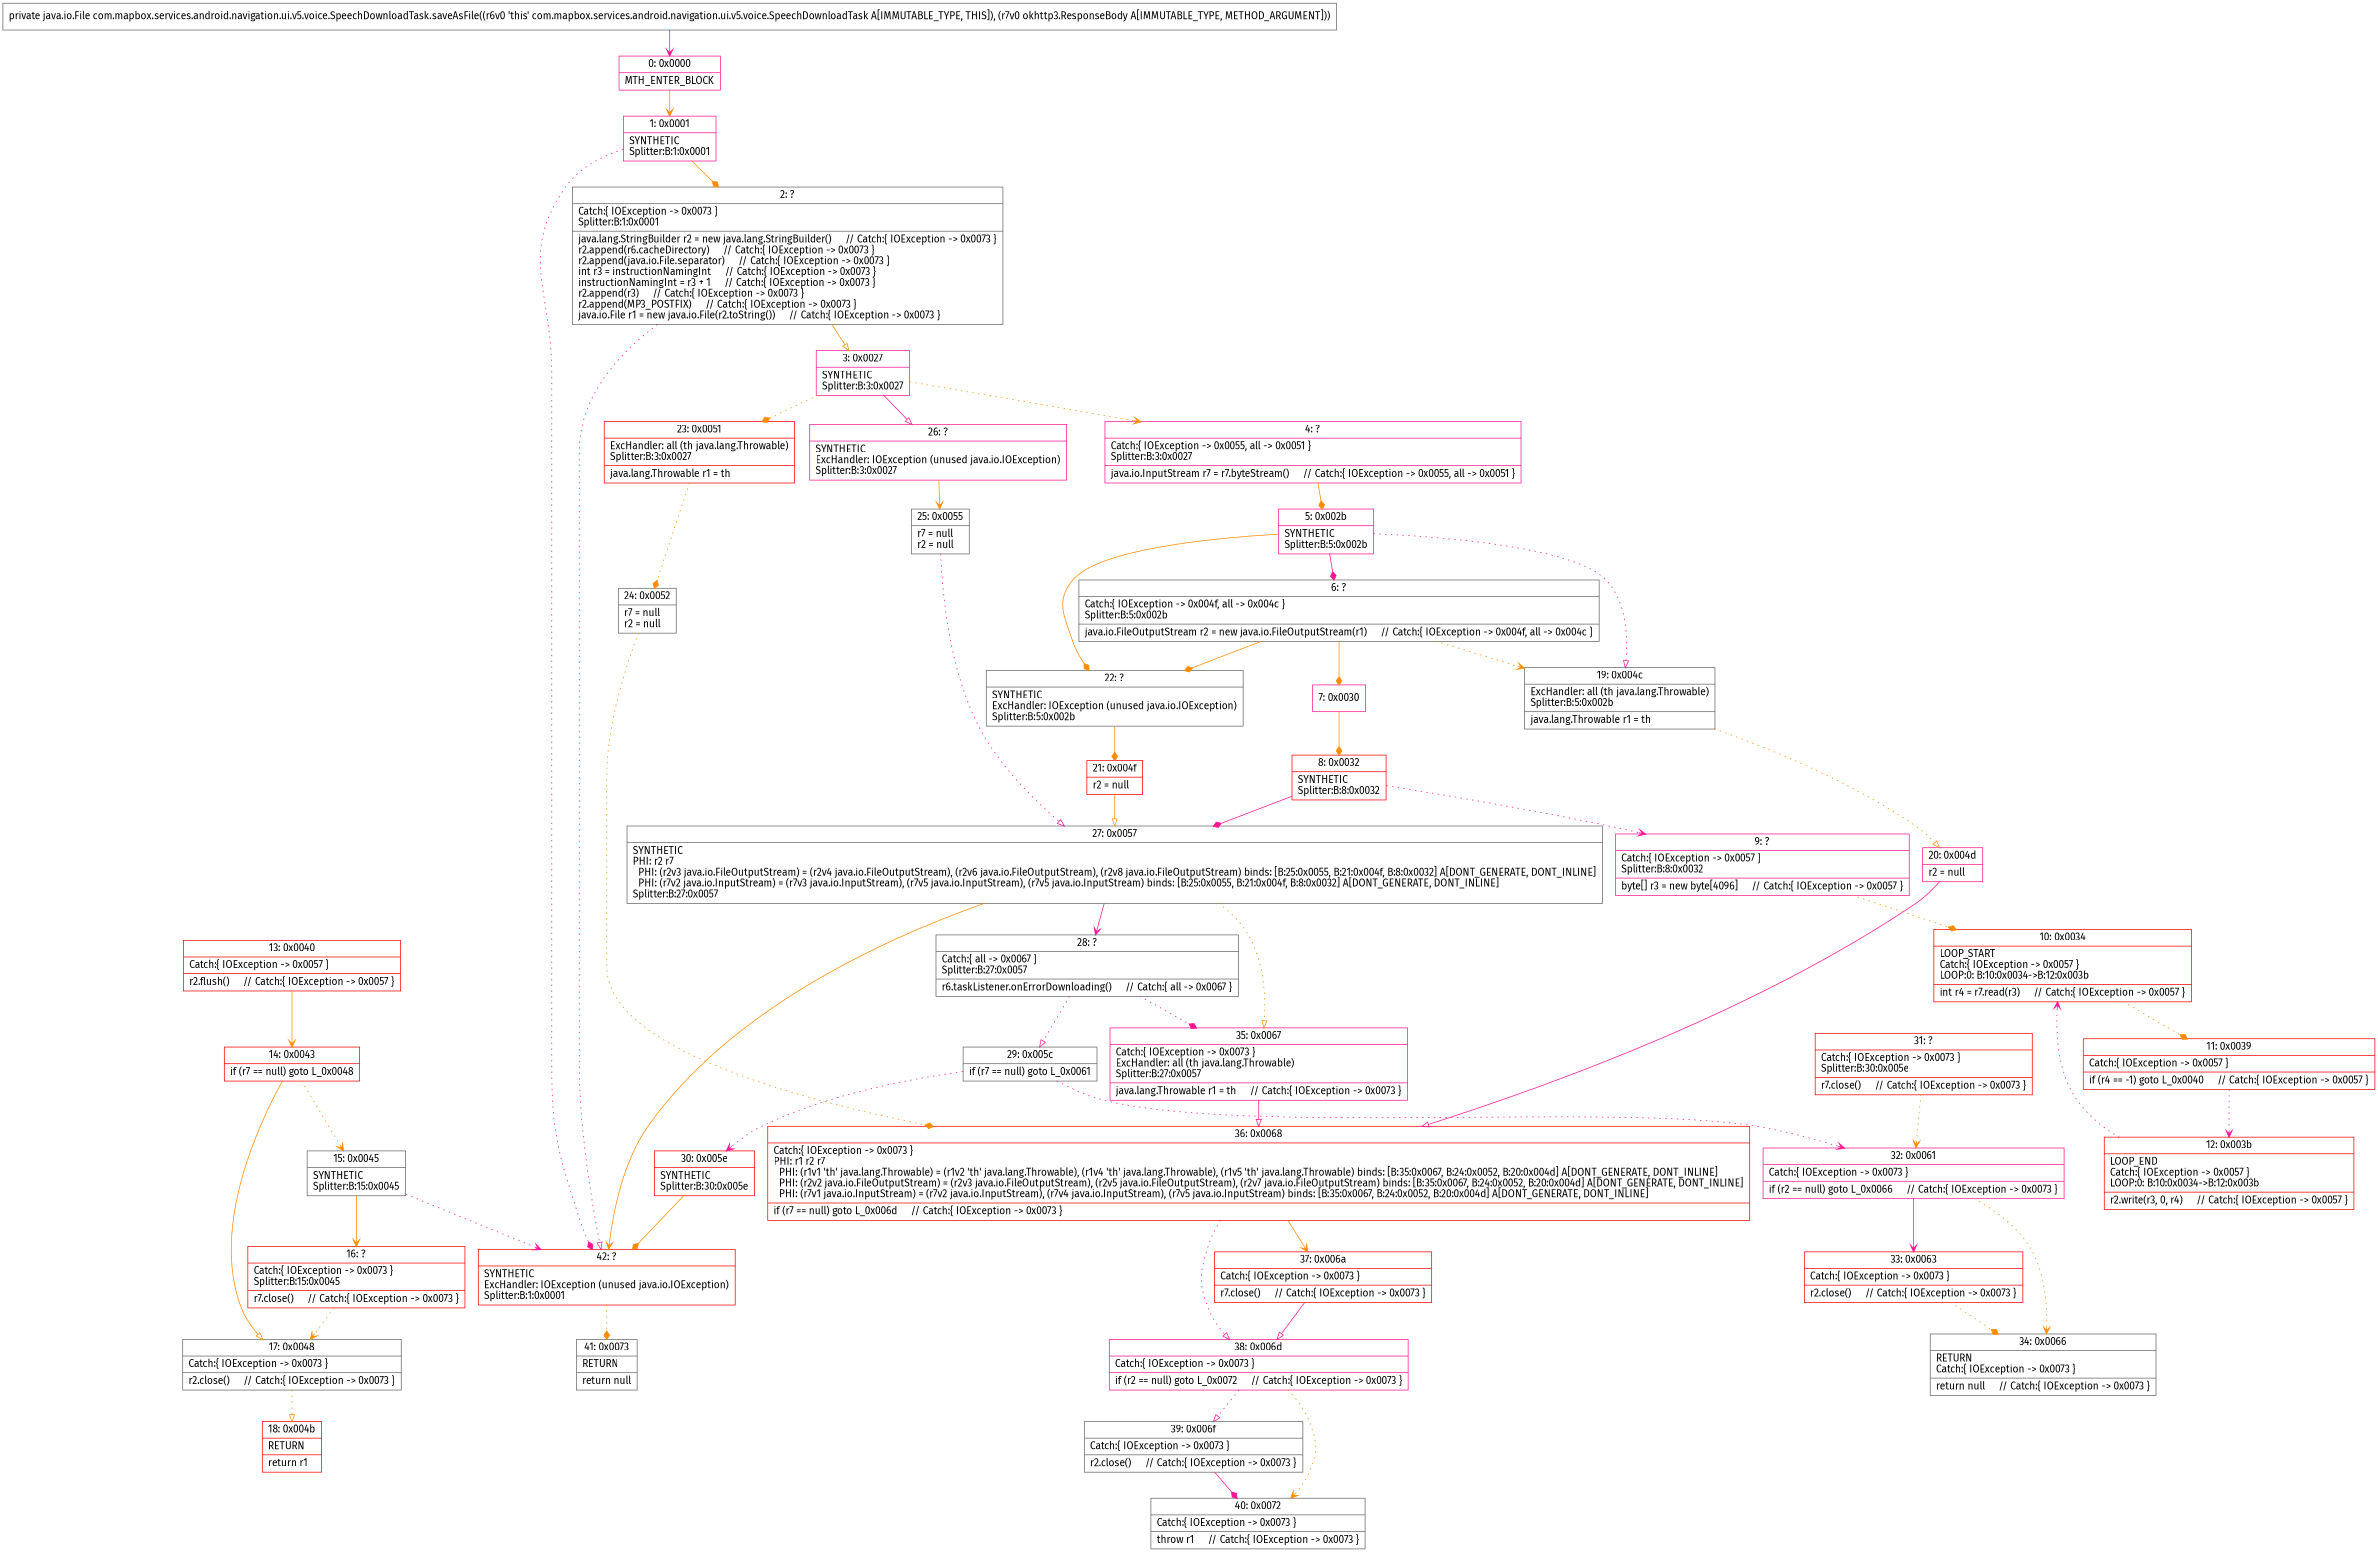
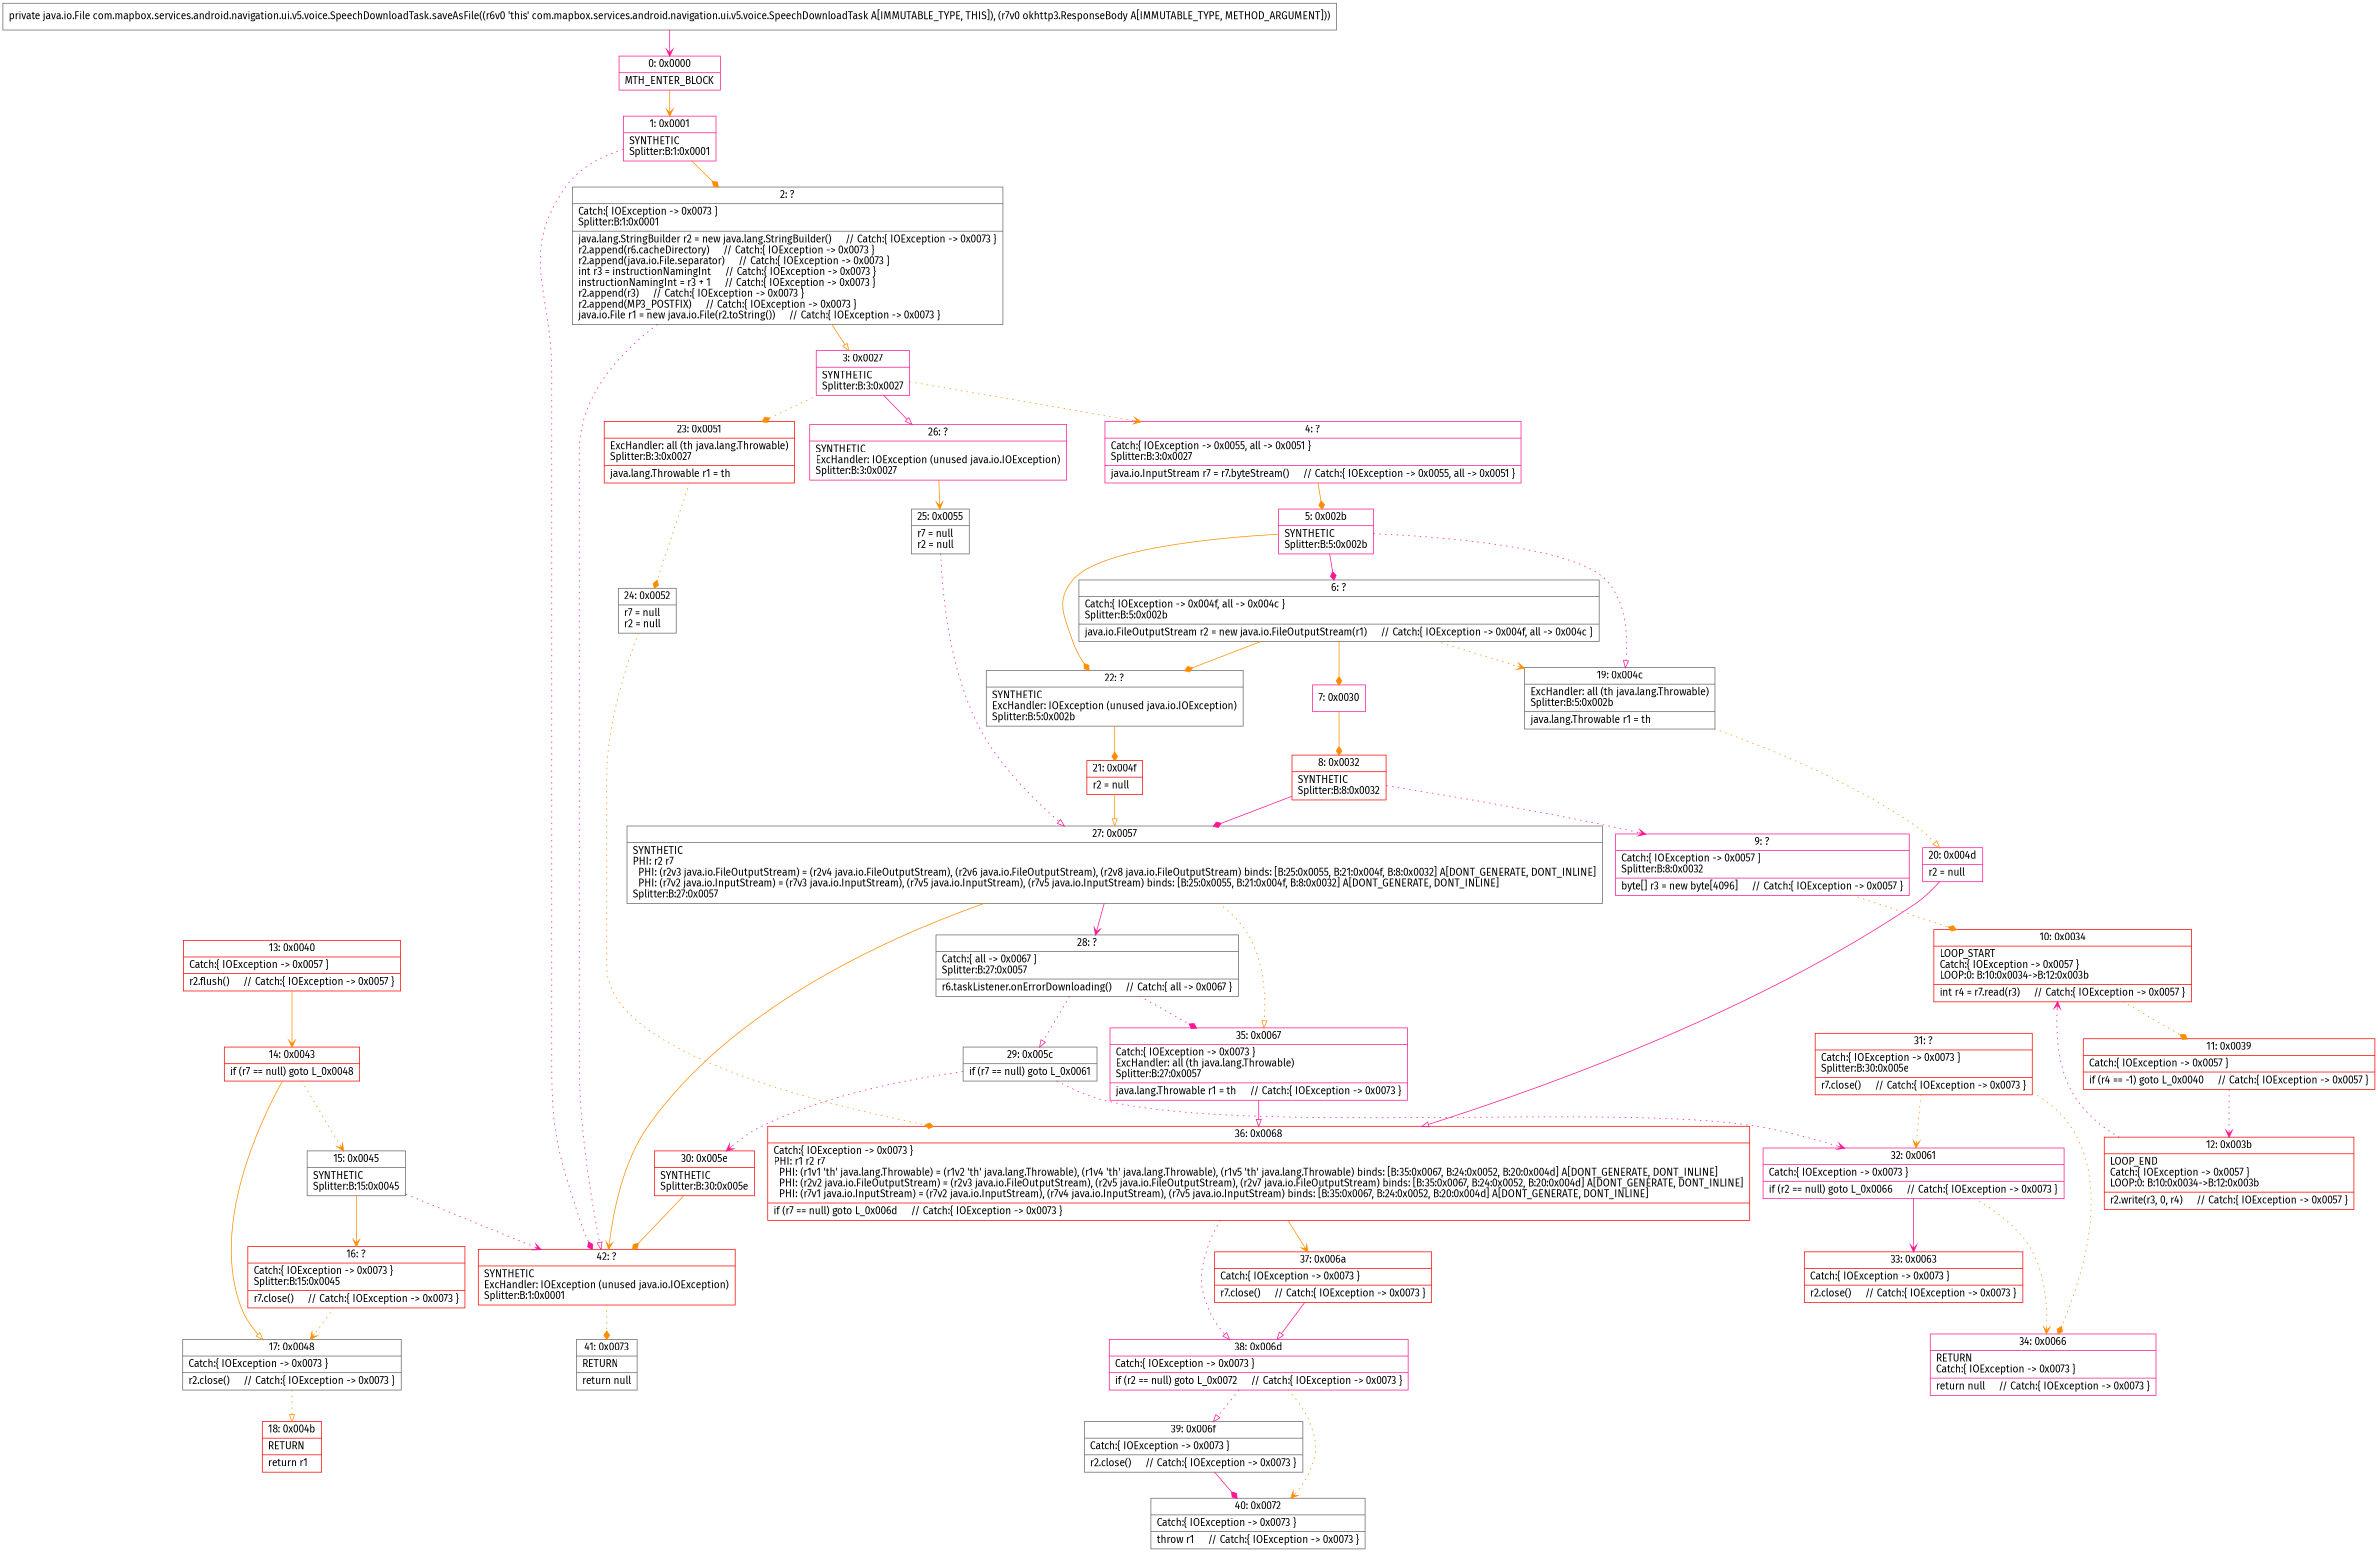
(1971, 1316) -> (2091, 1201)
(2043, 1365) -> (2043, 1365)
